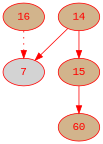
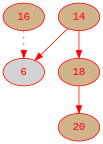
(24, 72) -> (24, 72)
(79, 72) -> (79, 72)
(79, 127) -> (79, 127)
